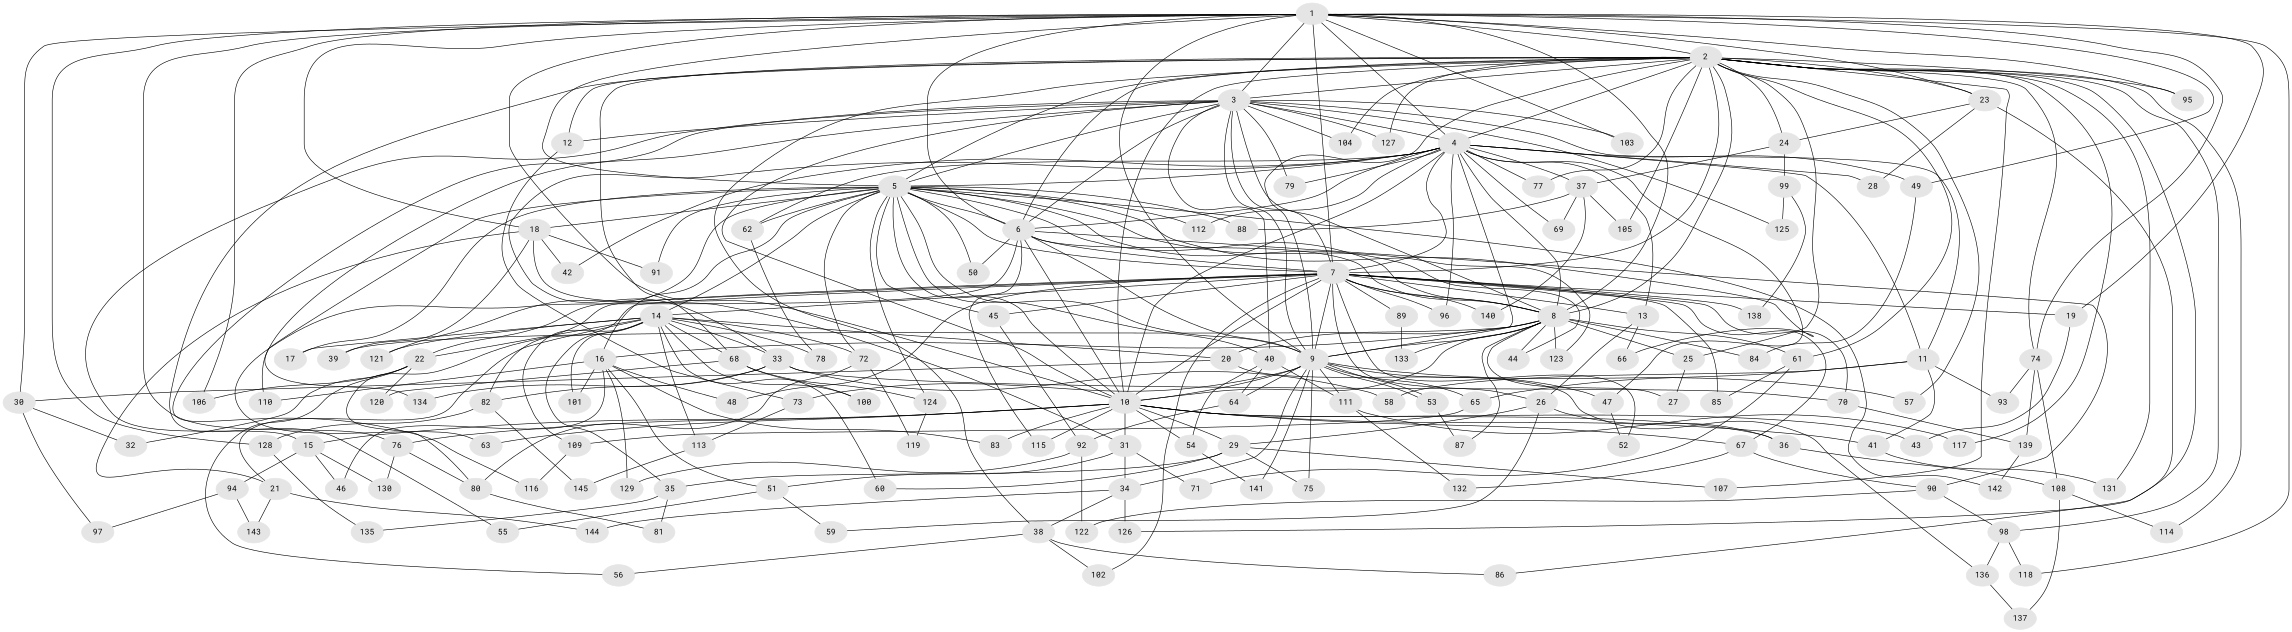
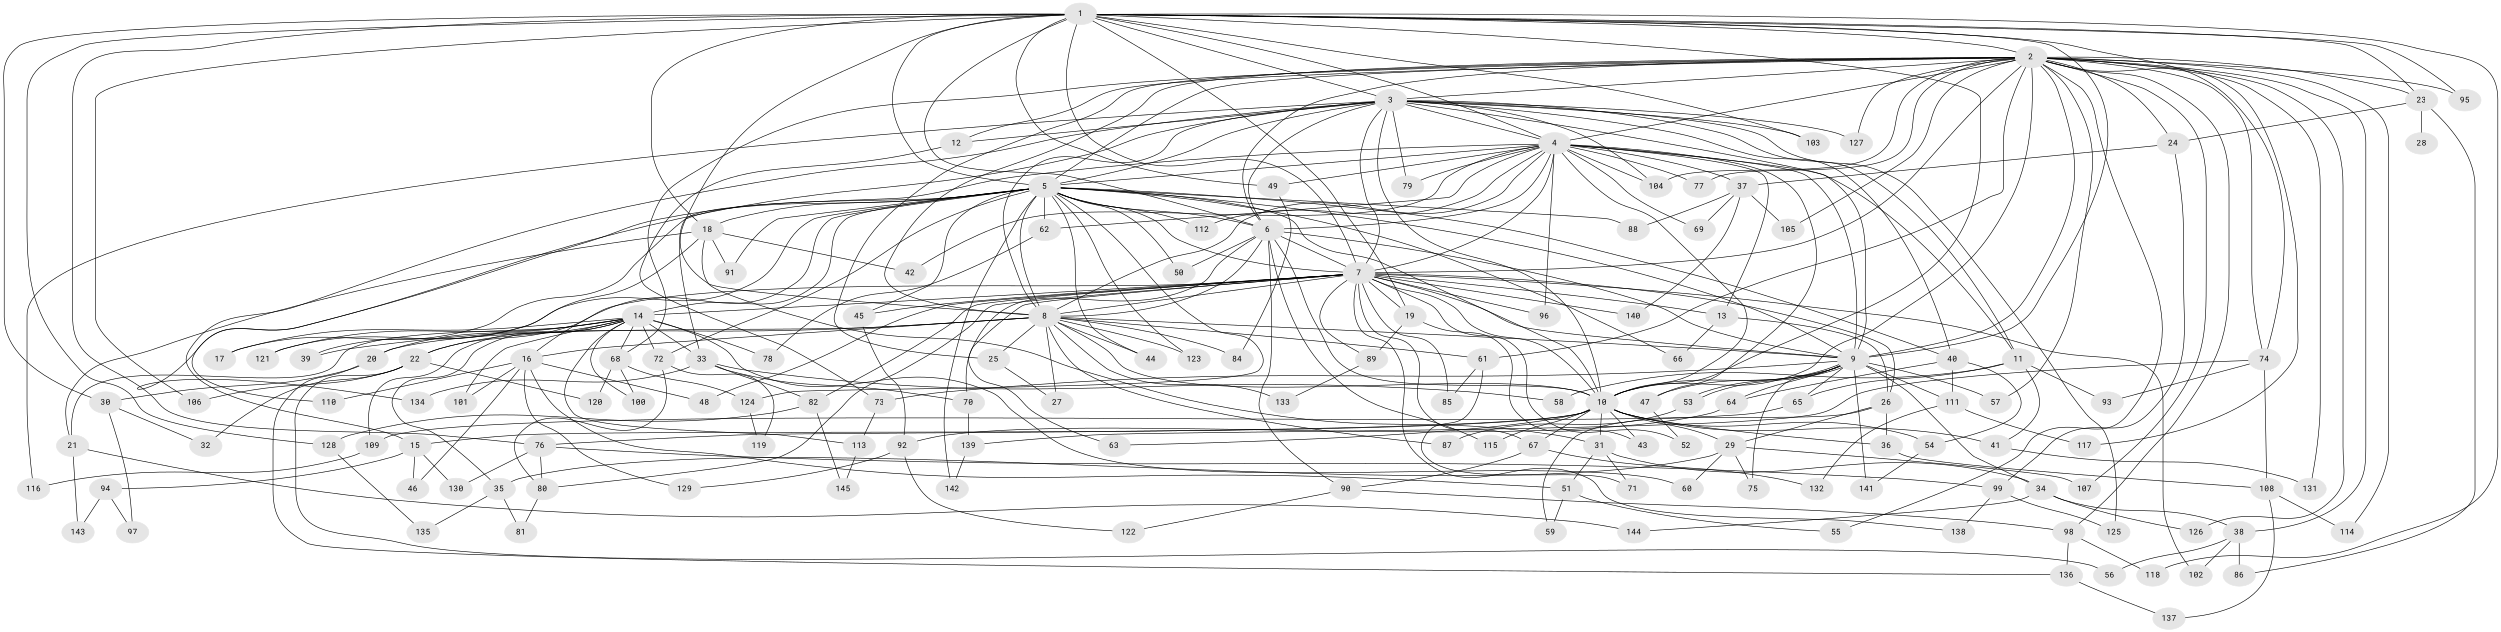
(1666, 161) -> (1605, 165)
none -> (1391, 338)
(995, 446) -> none
none -> (1269, 464)
